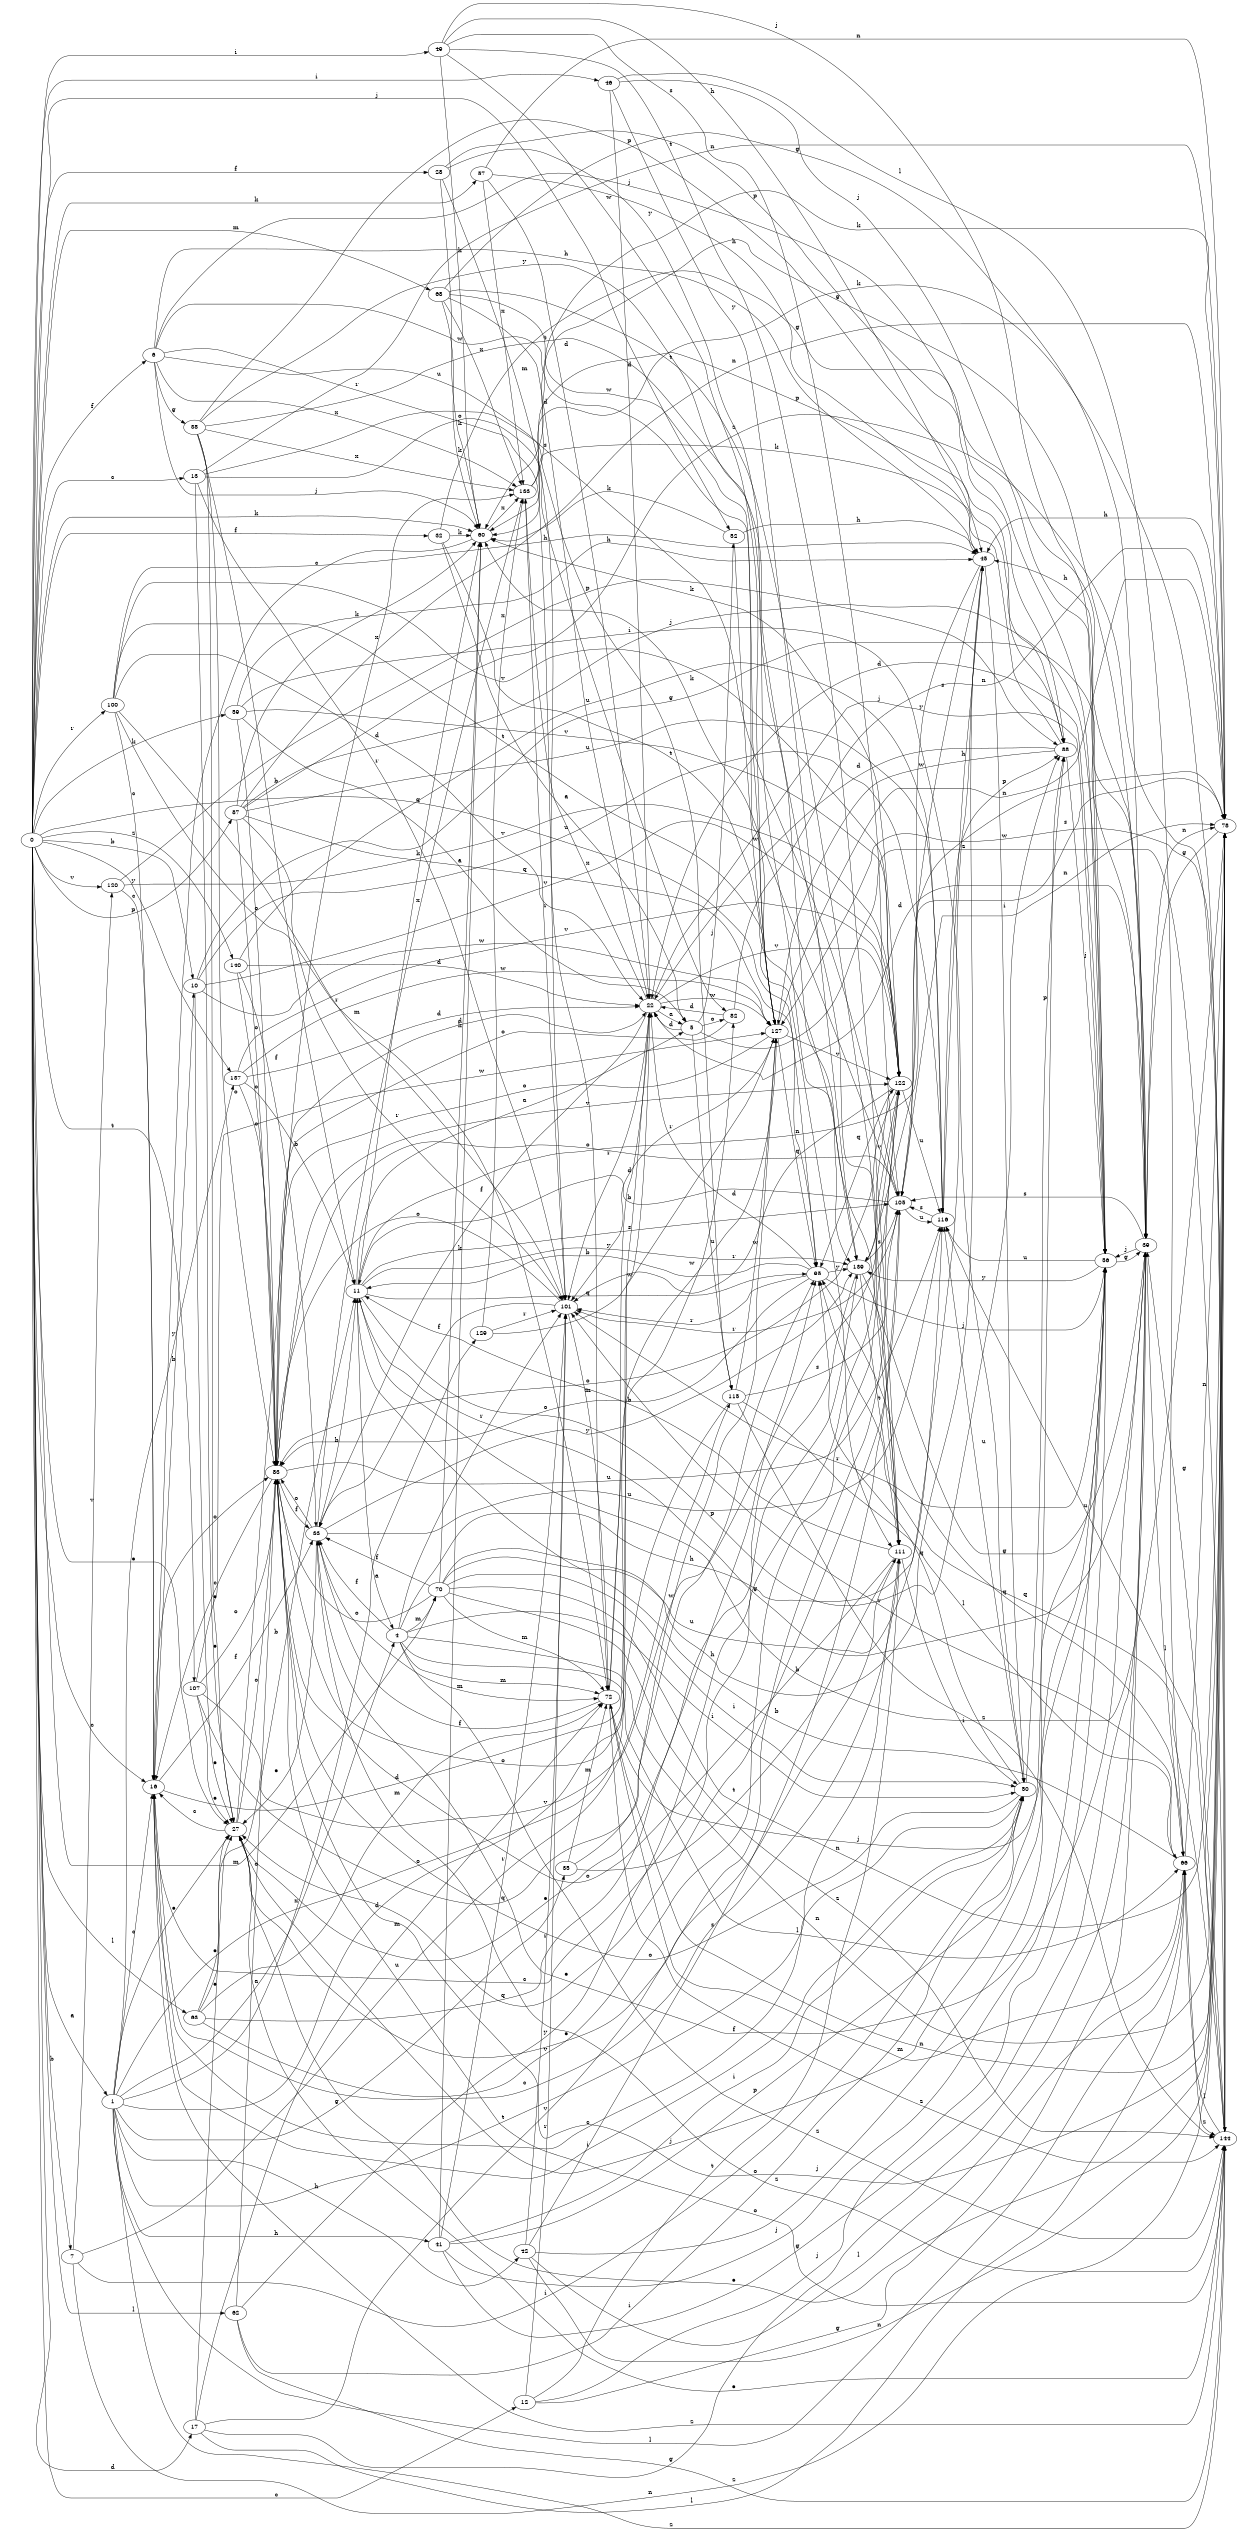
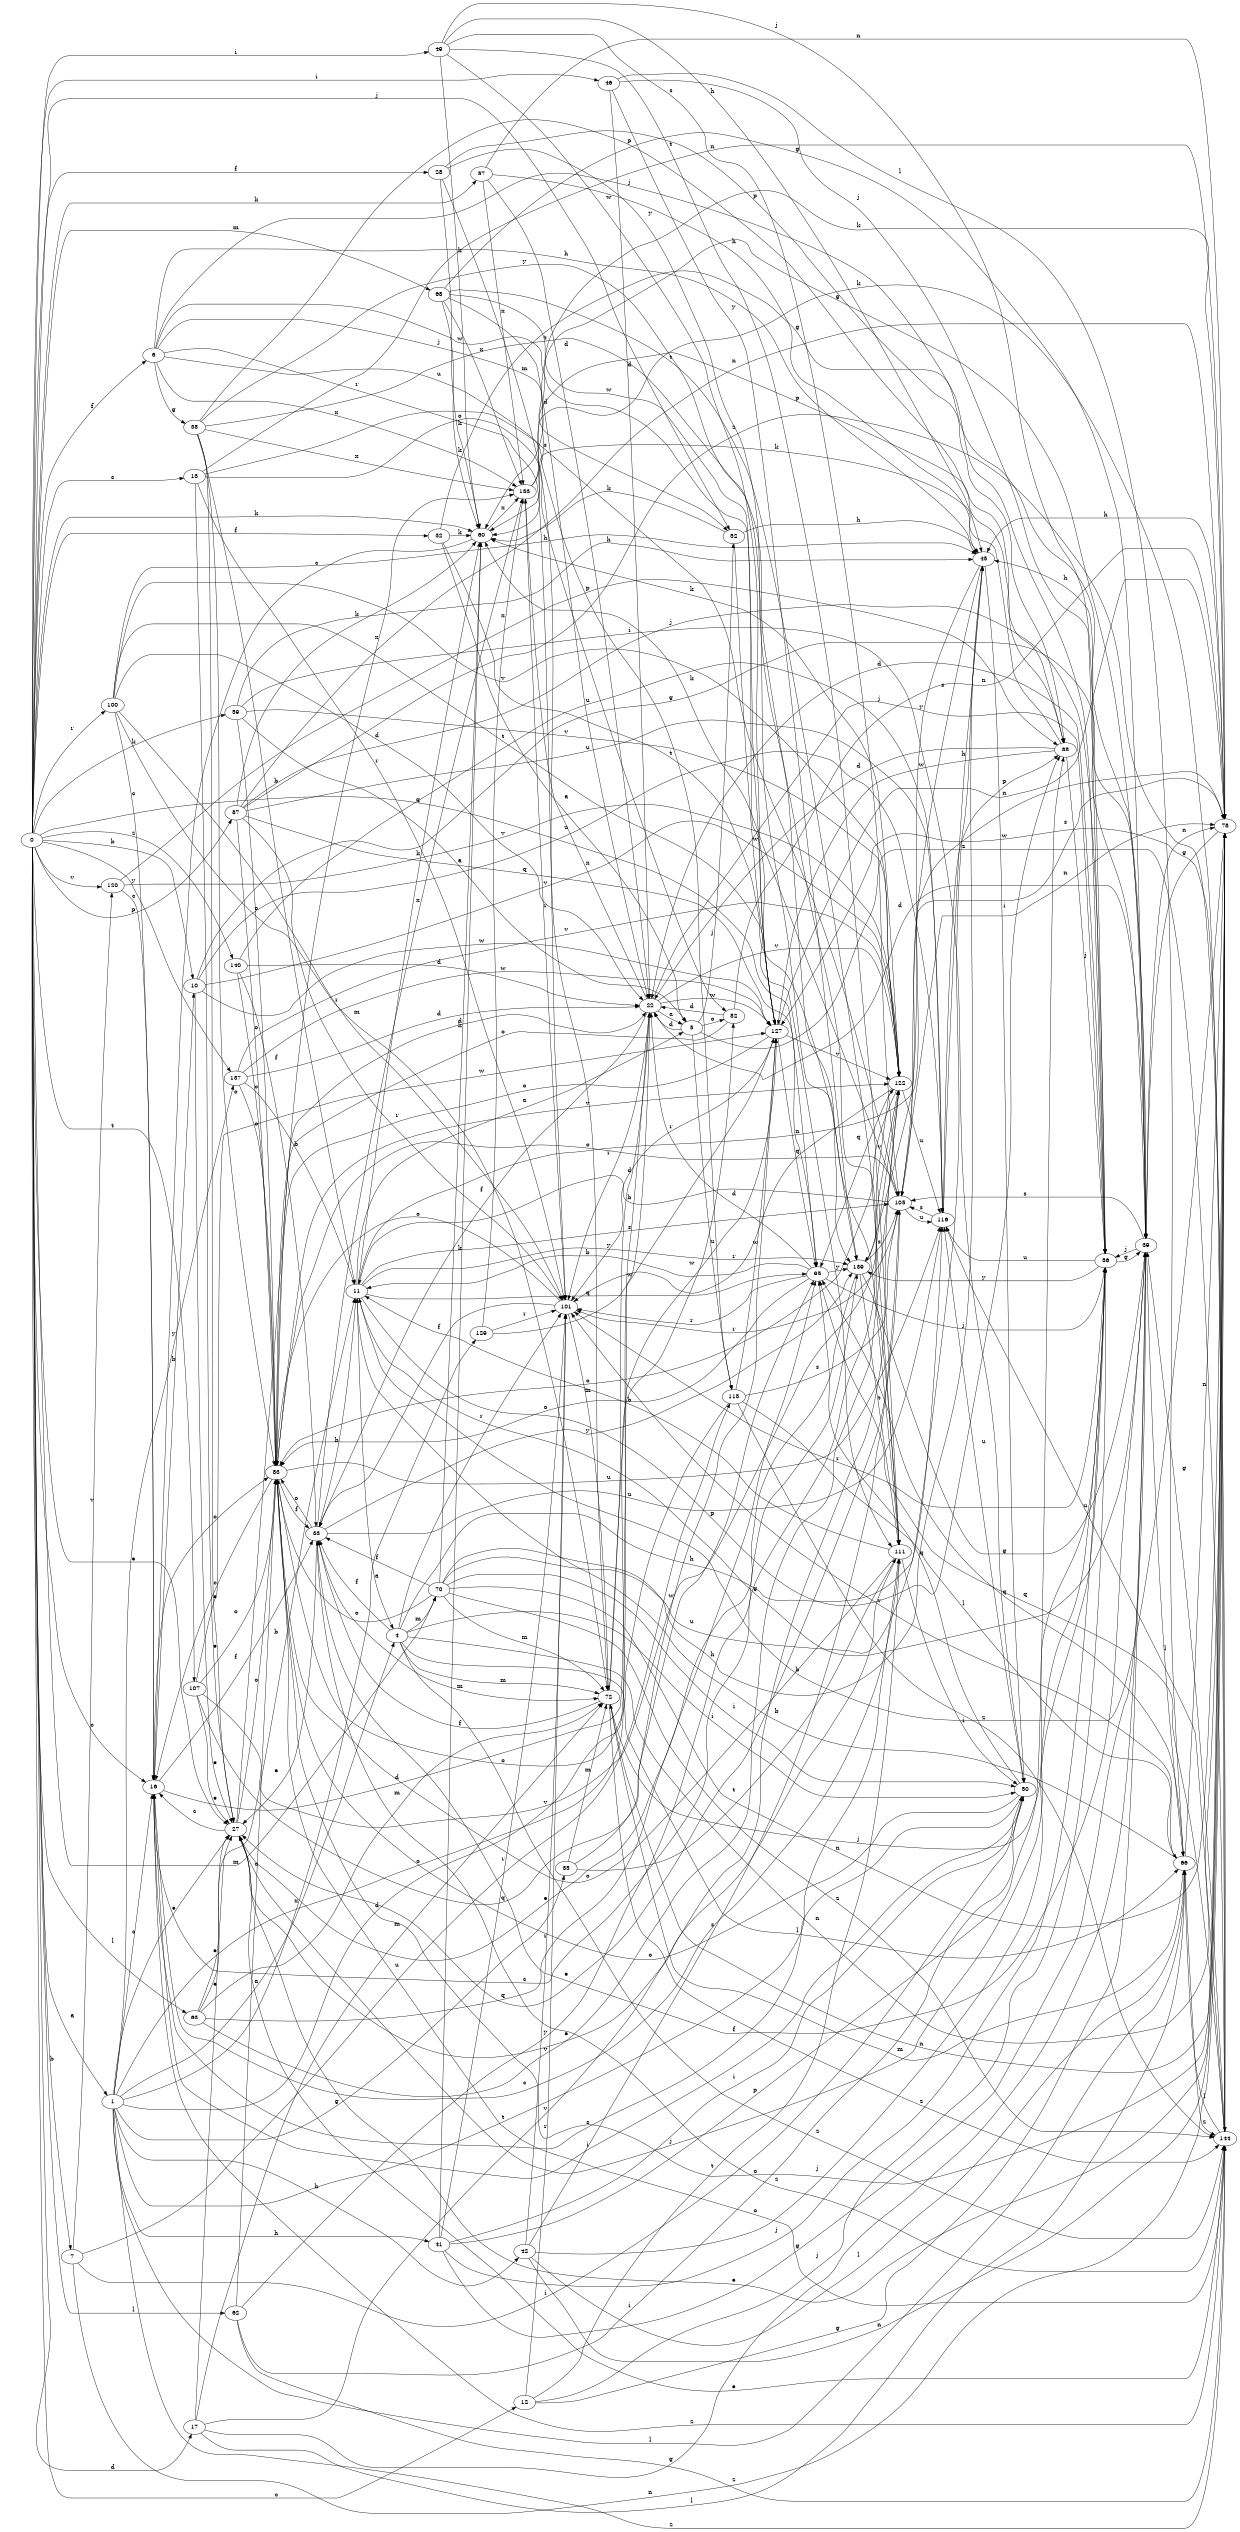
(267, 495) -> (486, 361)
(1042, 1272) -> none
